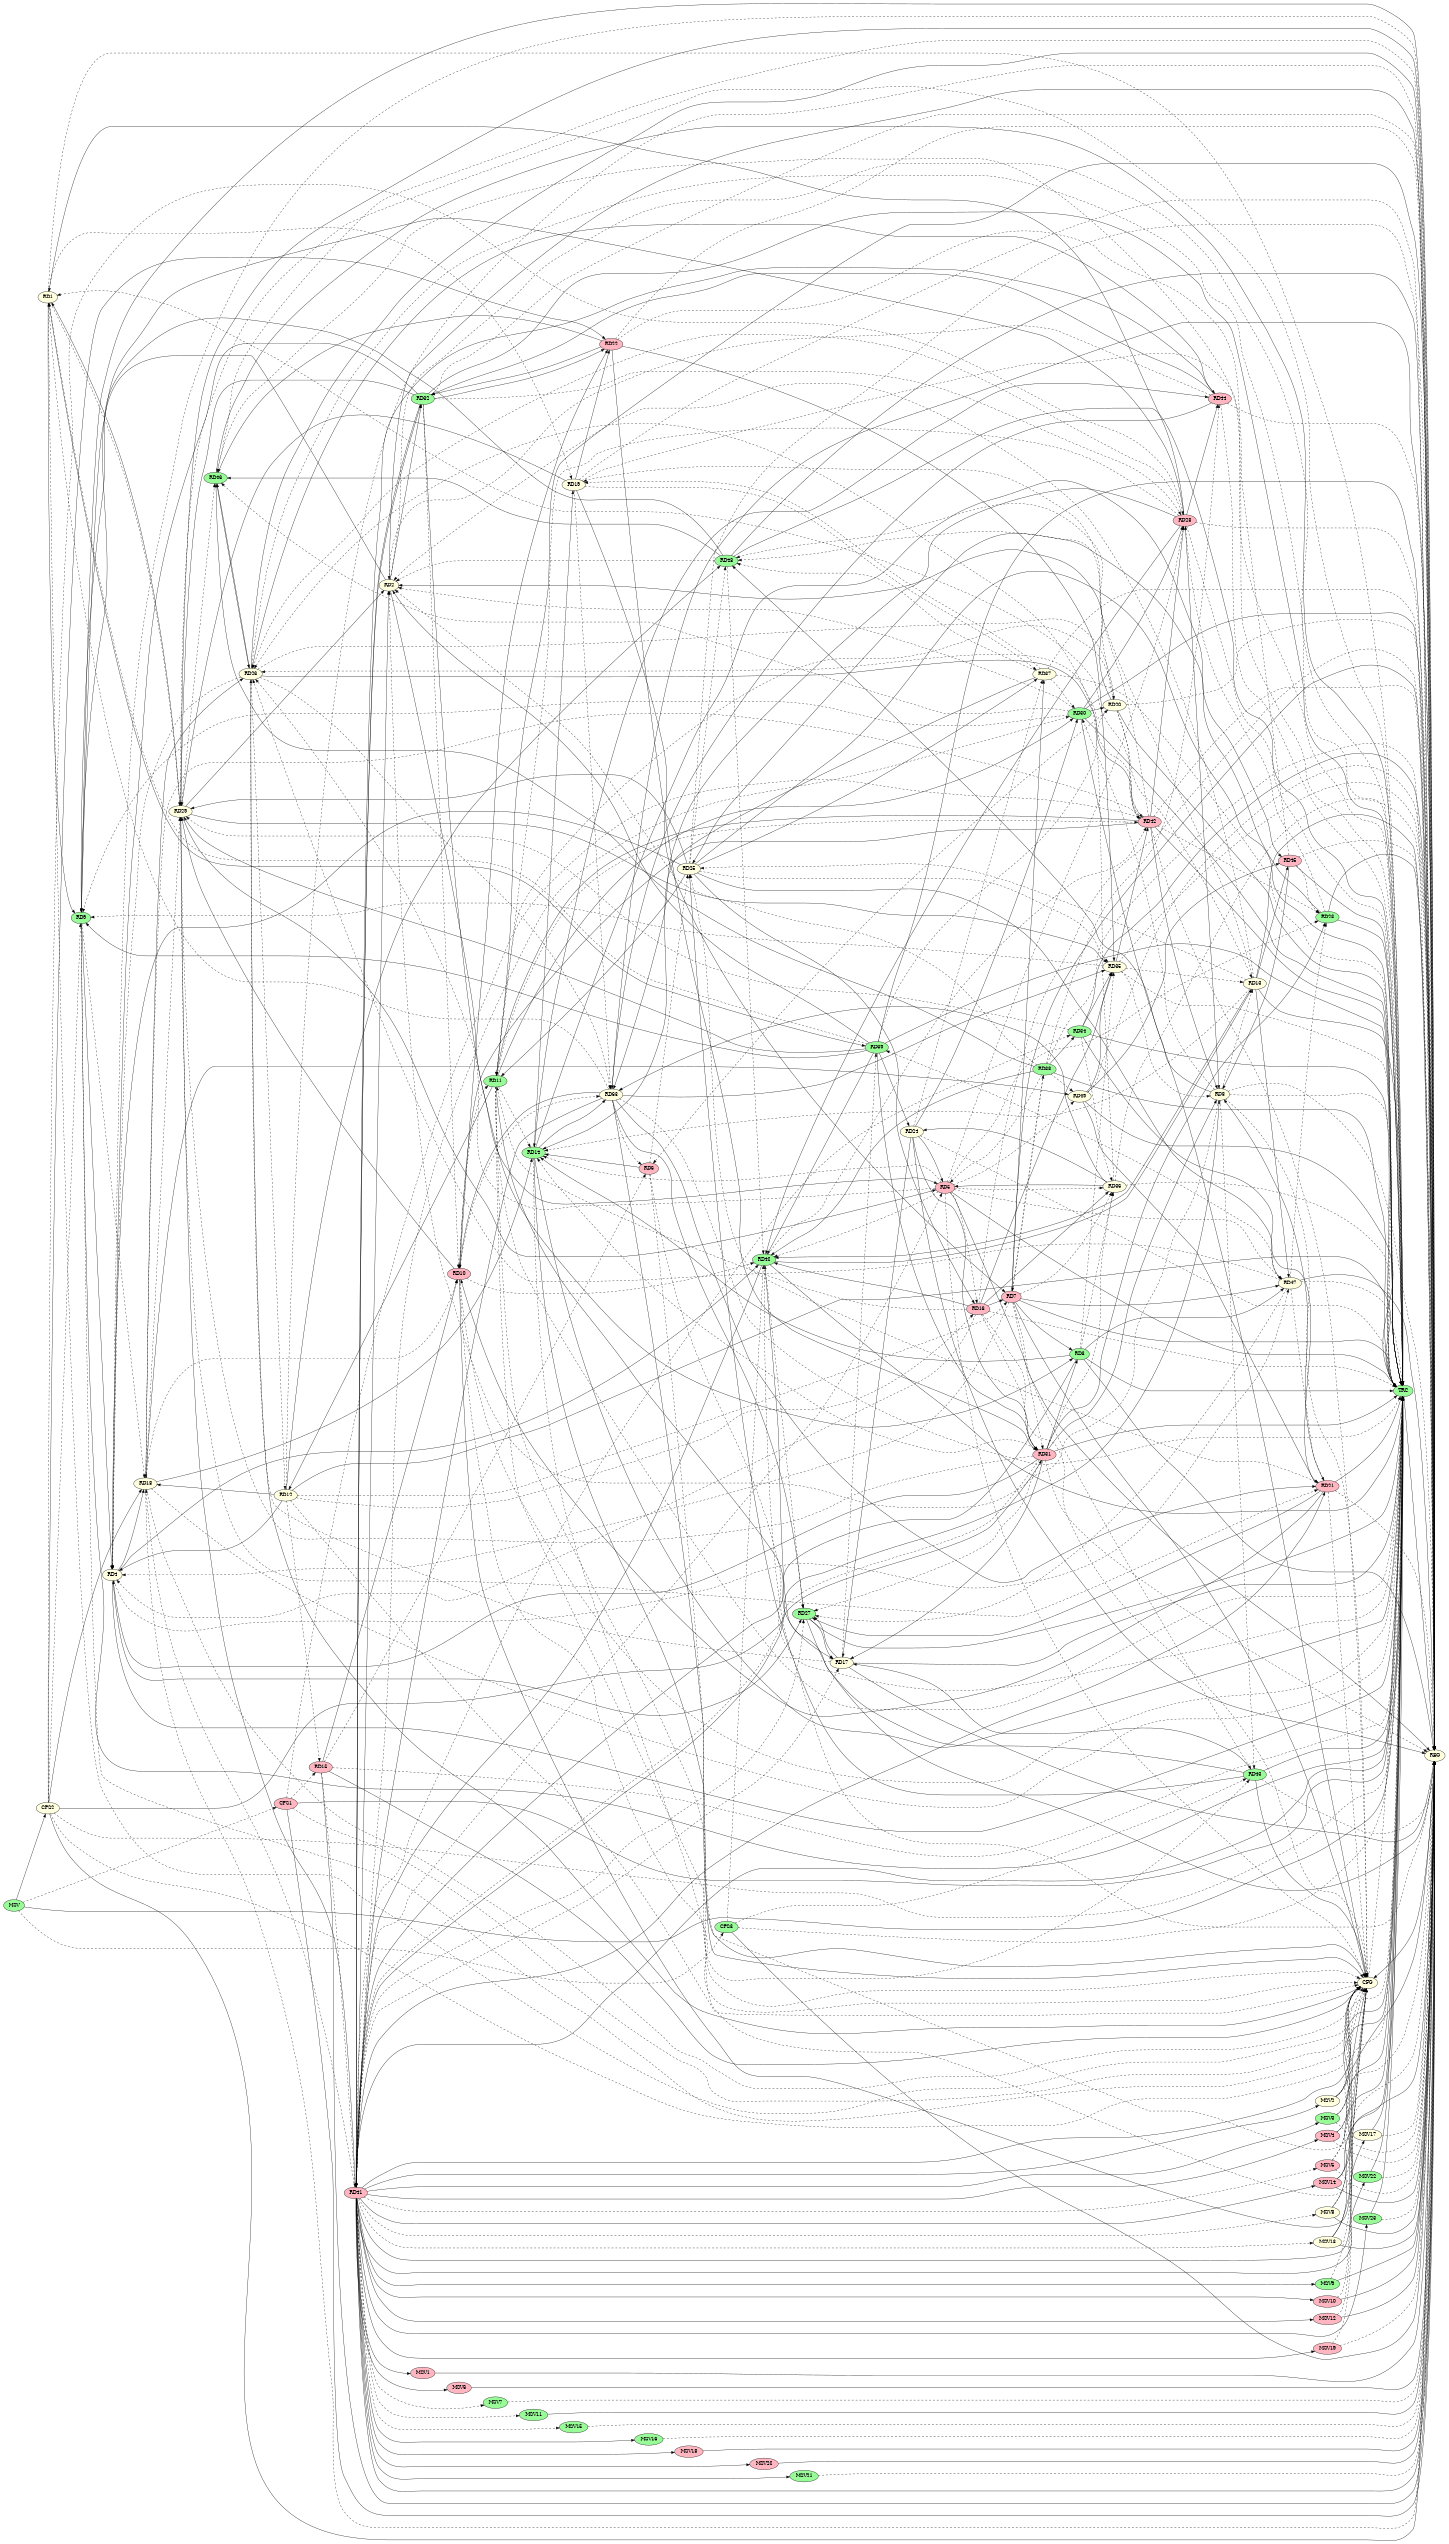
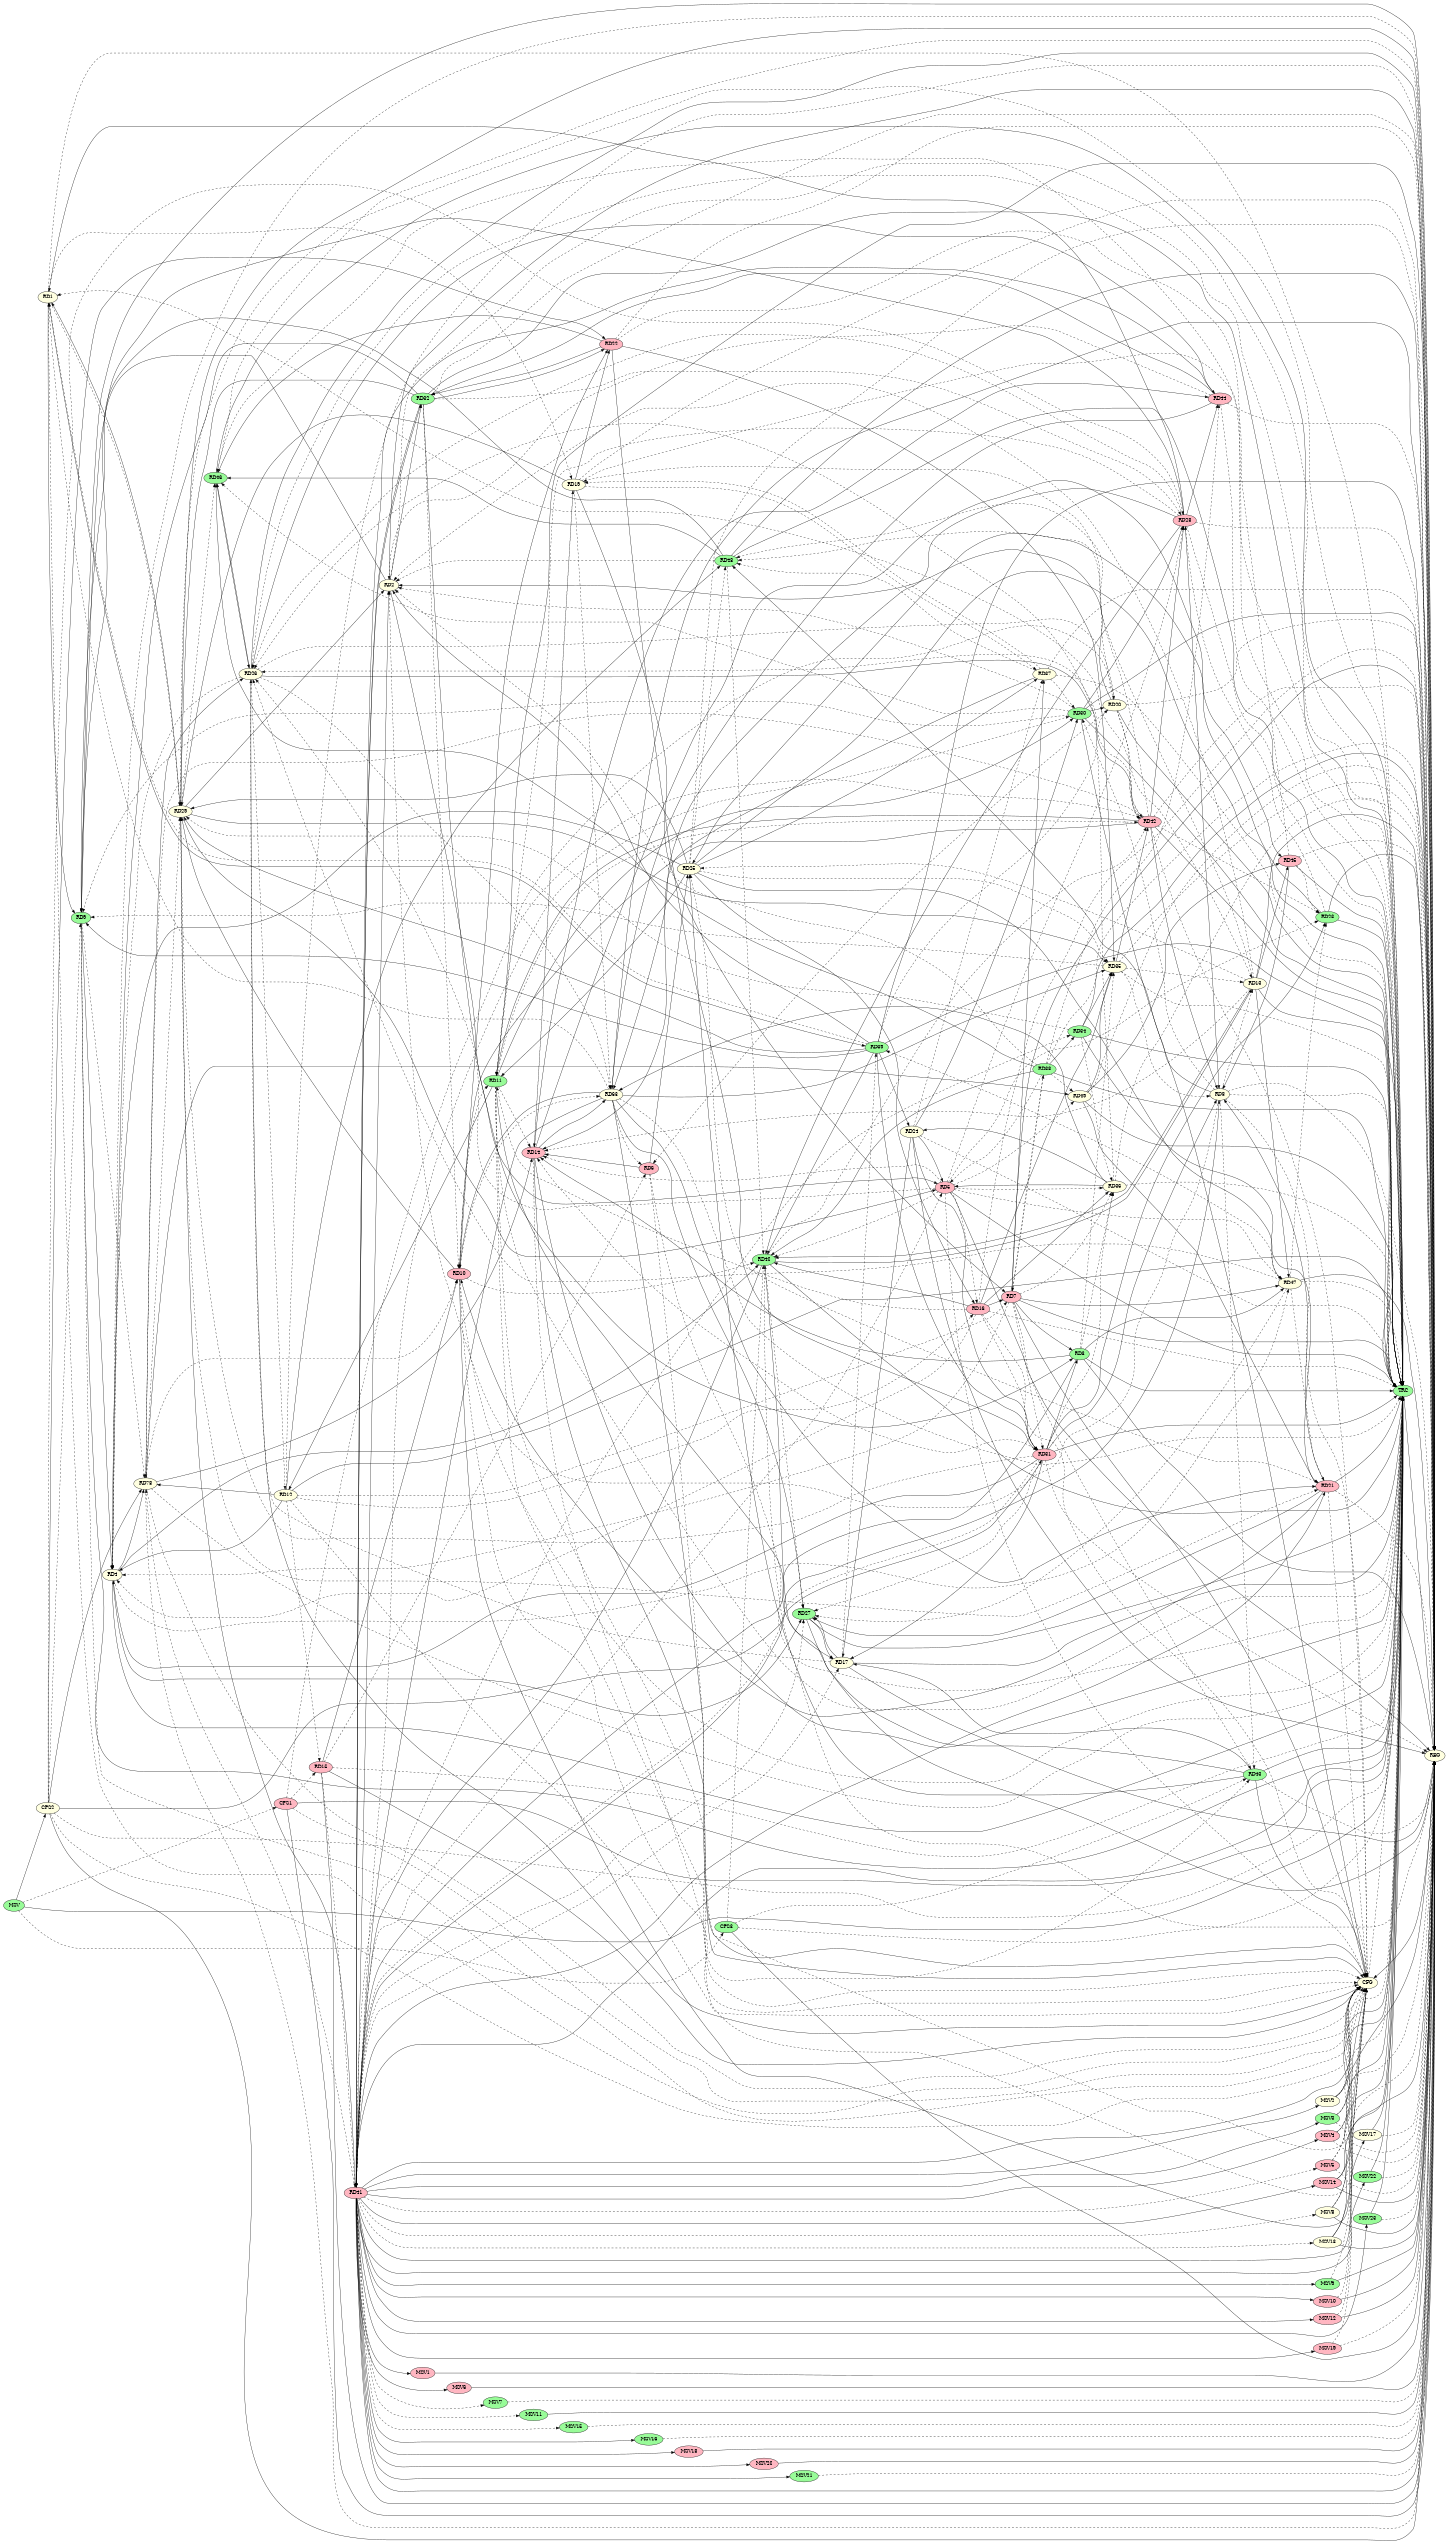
(669, 1020) -> (669, 1020)
(534, 1153) -> (534, 1153)
(145, 1484) -> (145, 1484)
